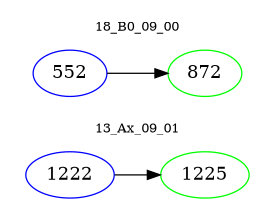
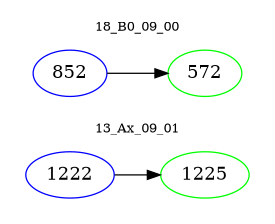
(70, 73) -> (70, 73)
(205, 73) -> (205, 73)
